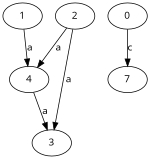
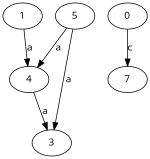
(75, 16) -> (75, 16)
